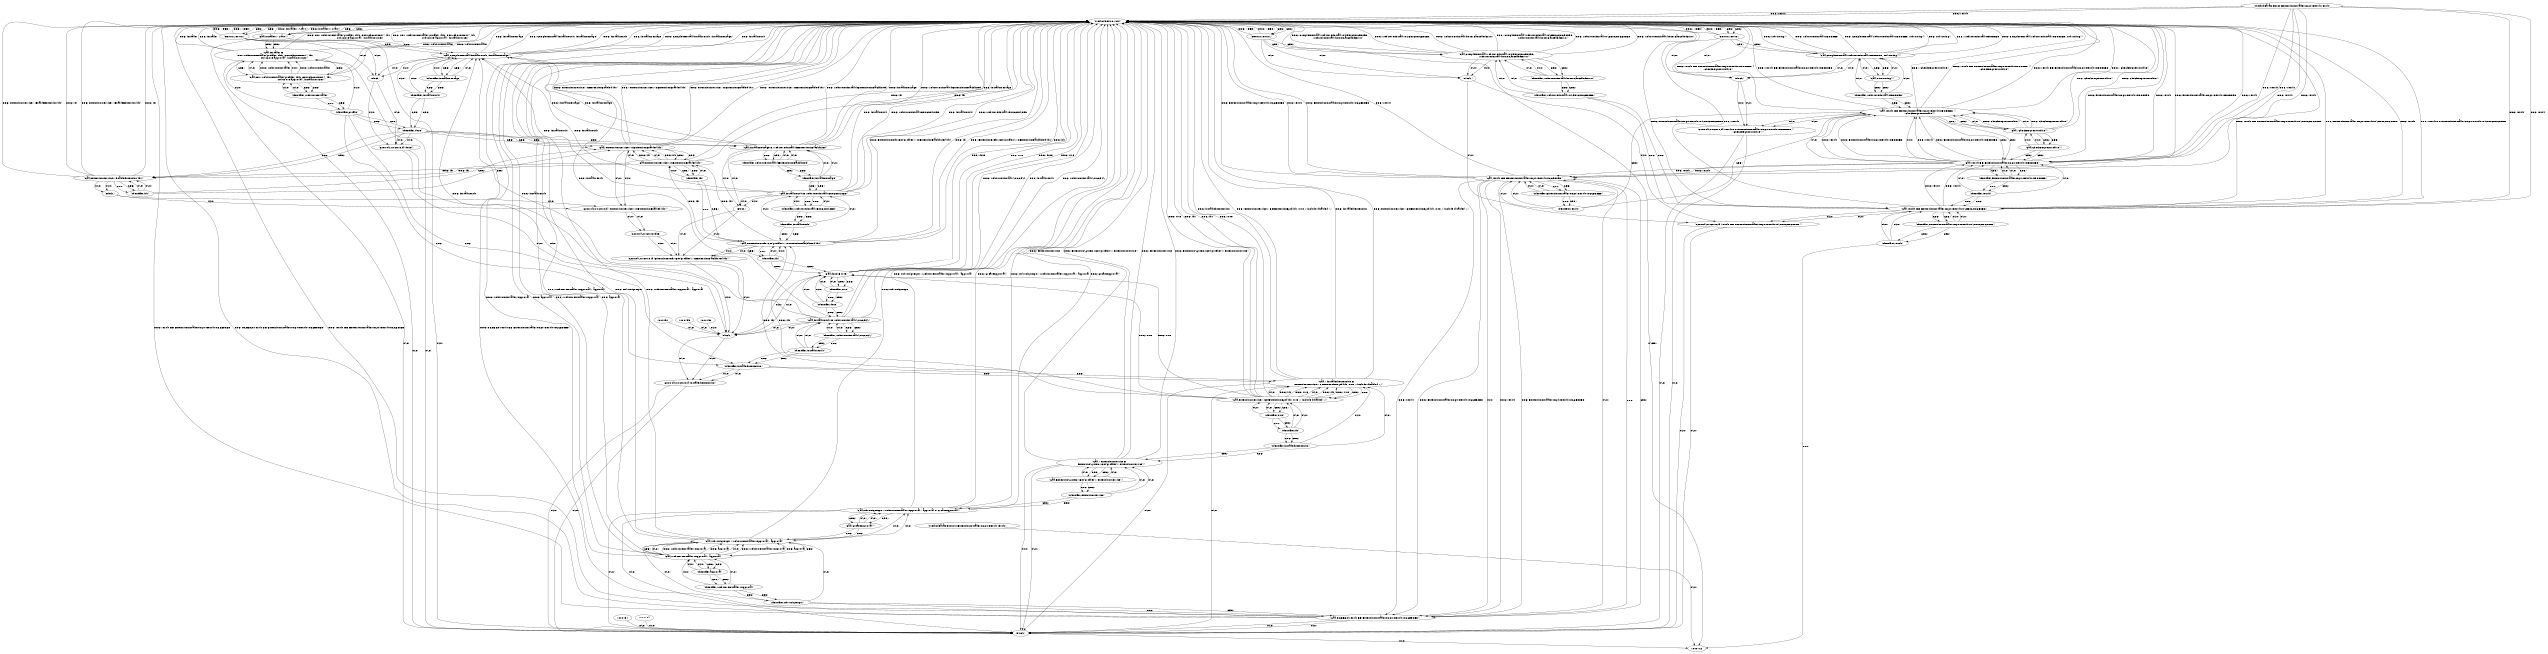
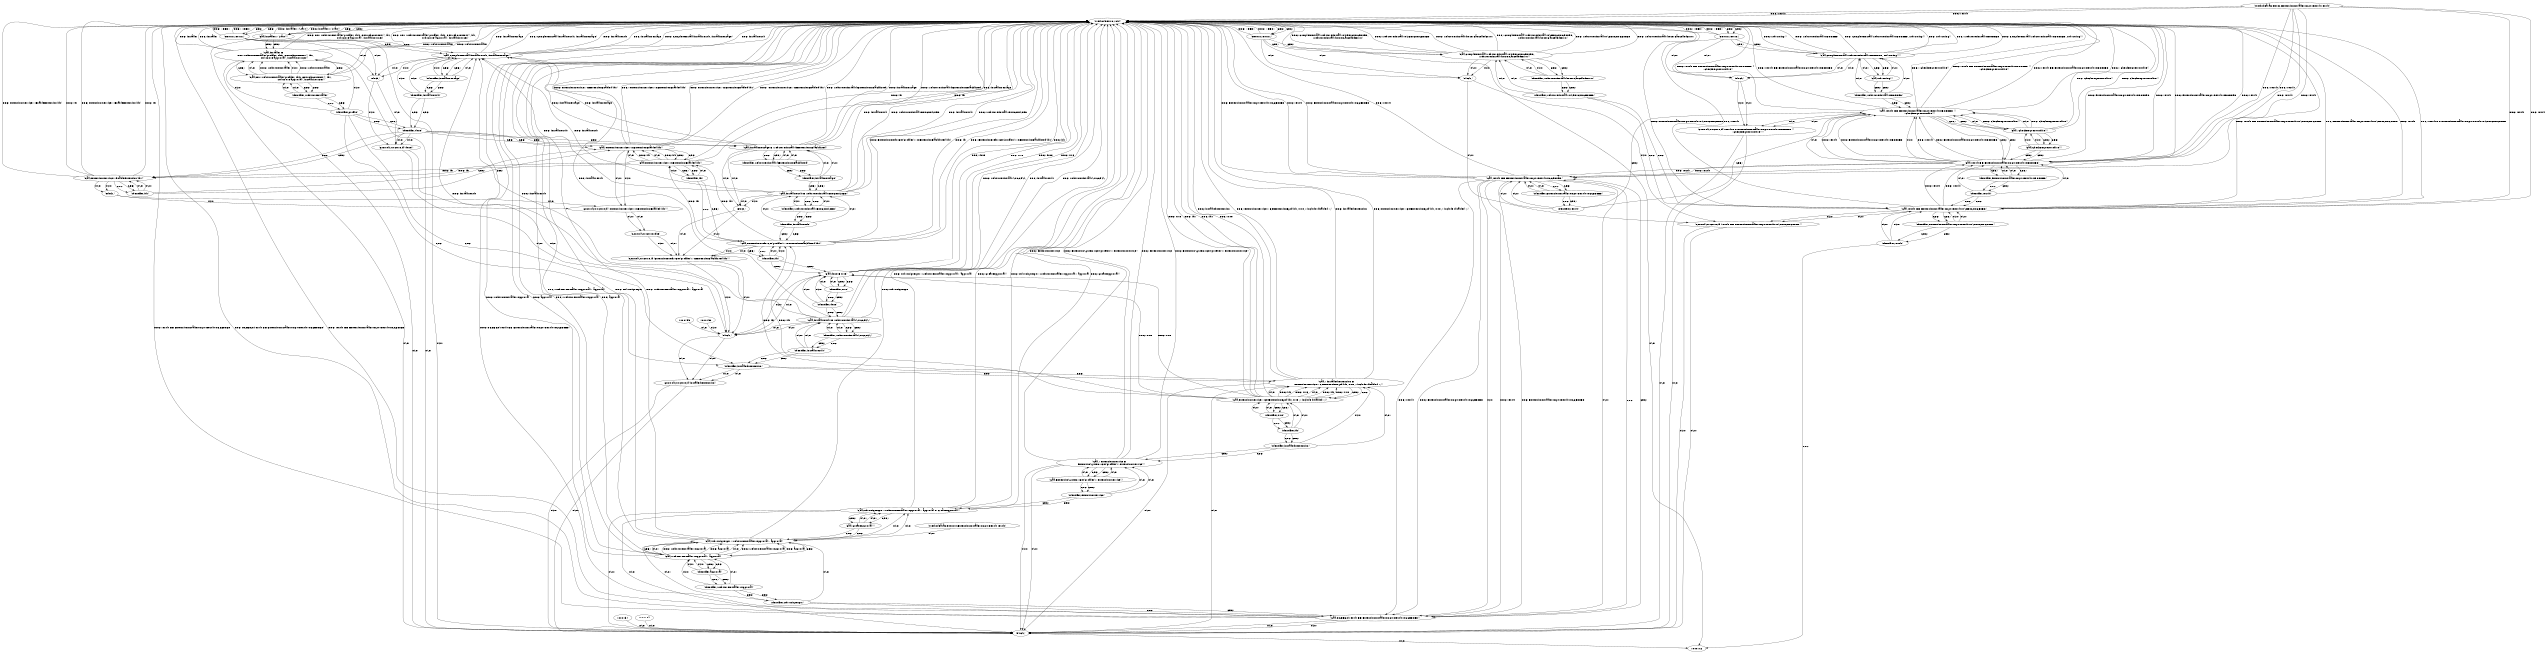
(1882, 78) -> (1882, 78)
(663, 320) -> none
(1653, 343) -> (1653, 343)
(1380, 551) -> (874, 537)
